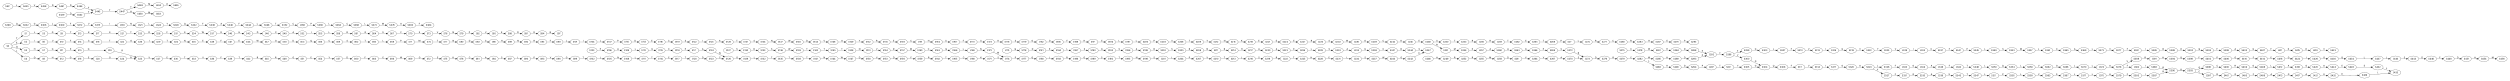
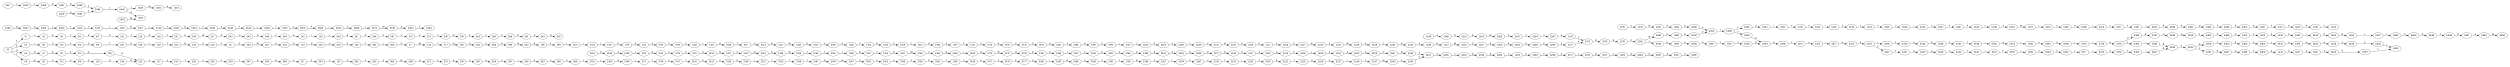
(148, 14) -> (131, 20)
(1436, 42) -> (1436, 55)
(719, 54) -> (719, 53)
(998, 54) -> (998, 53)
